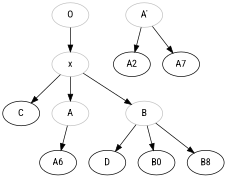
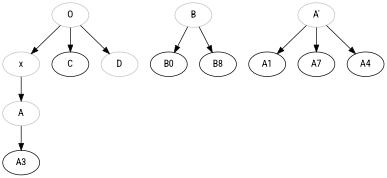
(132, 64) -> (267, 64)
none -> (366, 64)
(48, 86) -> (70, 36)
(104, 87) -> none
(128, 135) -> (92, 37)
(58, 163) -> (21, 163)
(107, 163) -> (120, 64)
